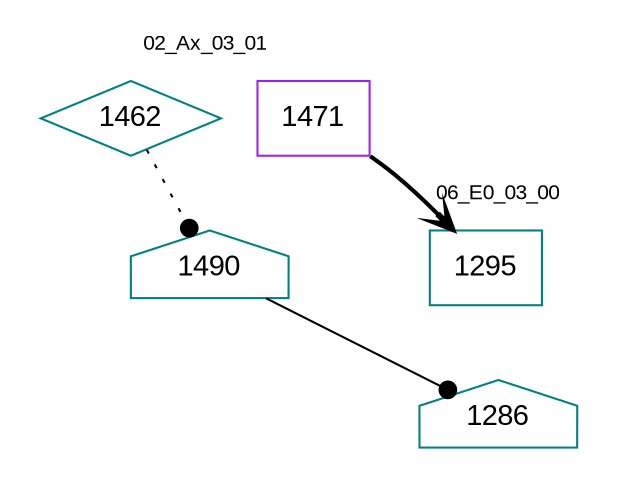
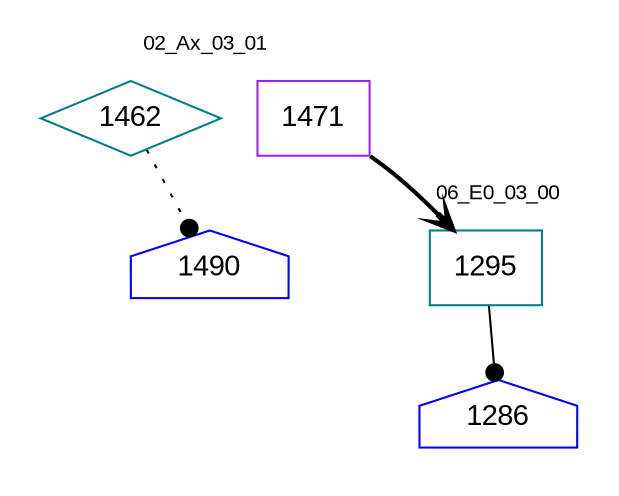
(210, 268) -> (210, 268)
(353, 342) -> (491, 335)
(498, 417) -> (498, 417)
